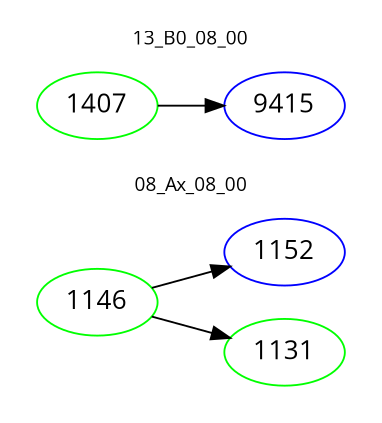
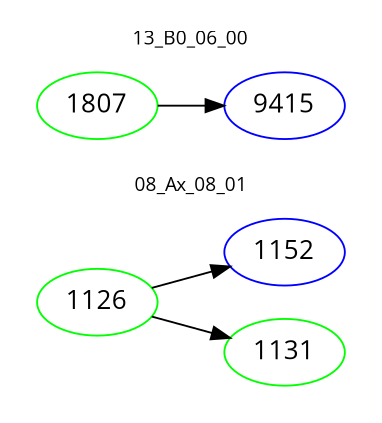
(191, 40) -> (191, 40)
(97, 106) -> (97, 106)
(191, 186) -> (191, 186)
(97, 302) -> (97, 302)
